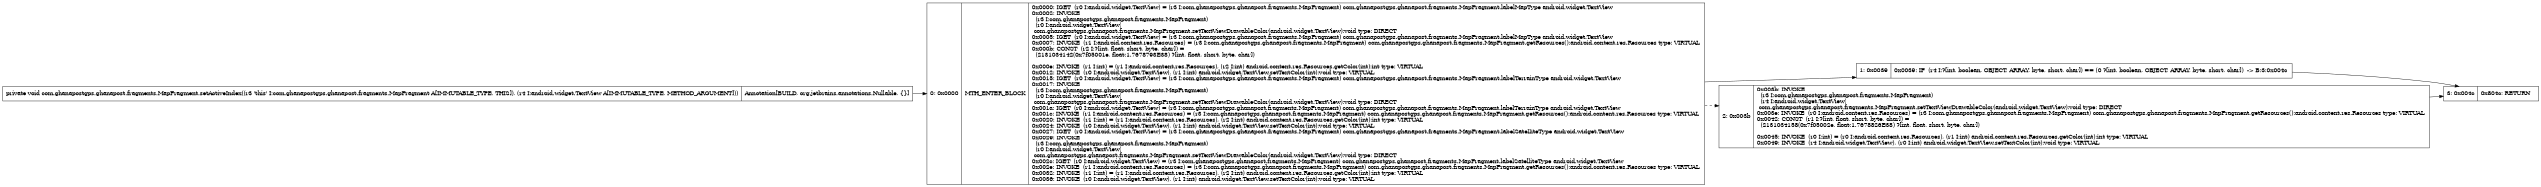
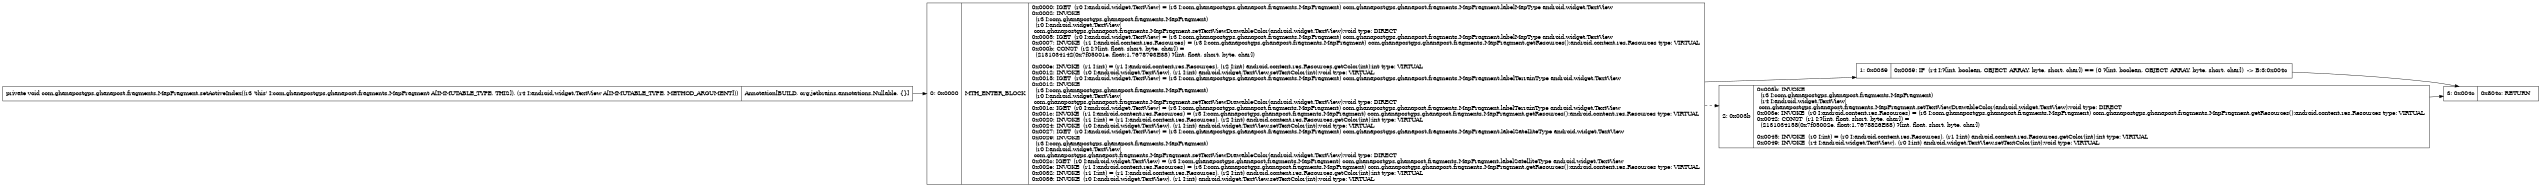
(1058, 85) -> (1058, 85)
